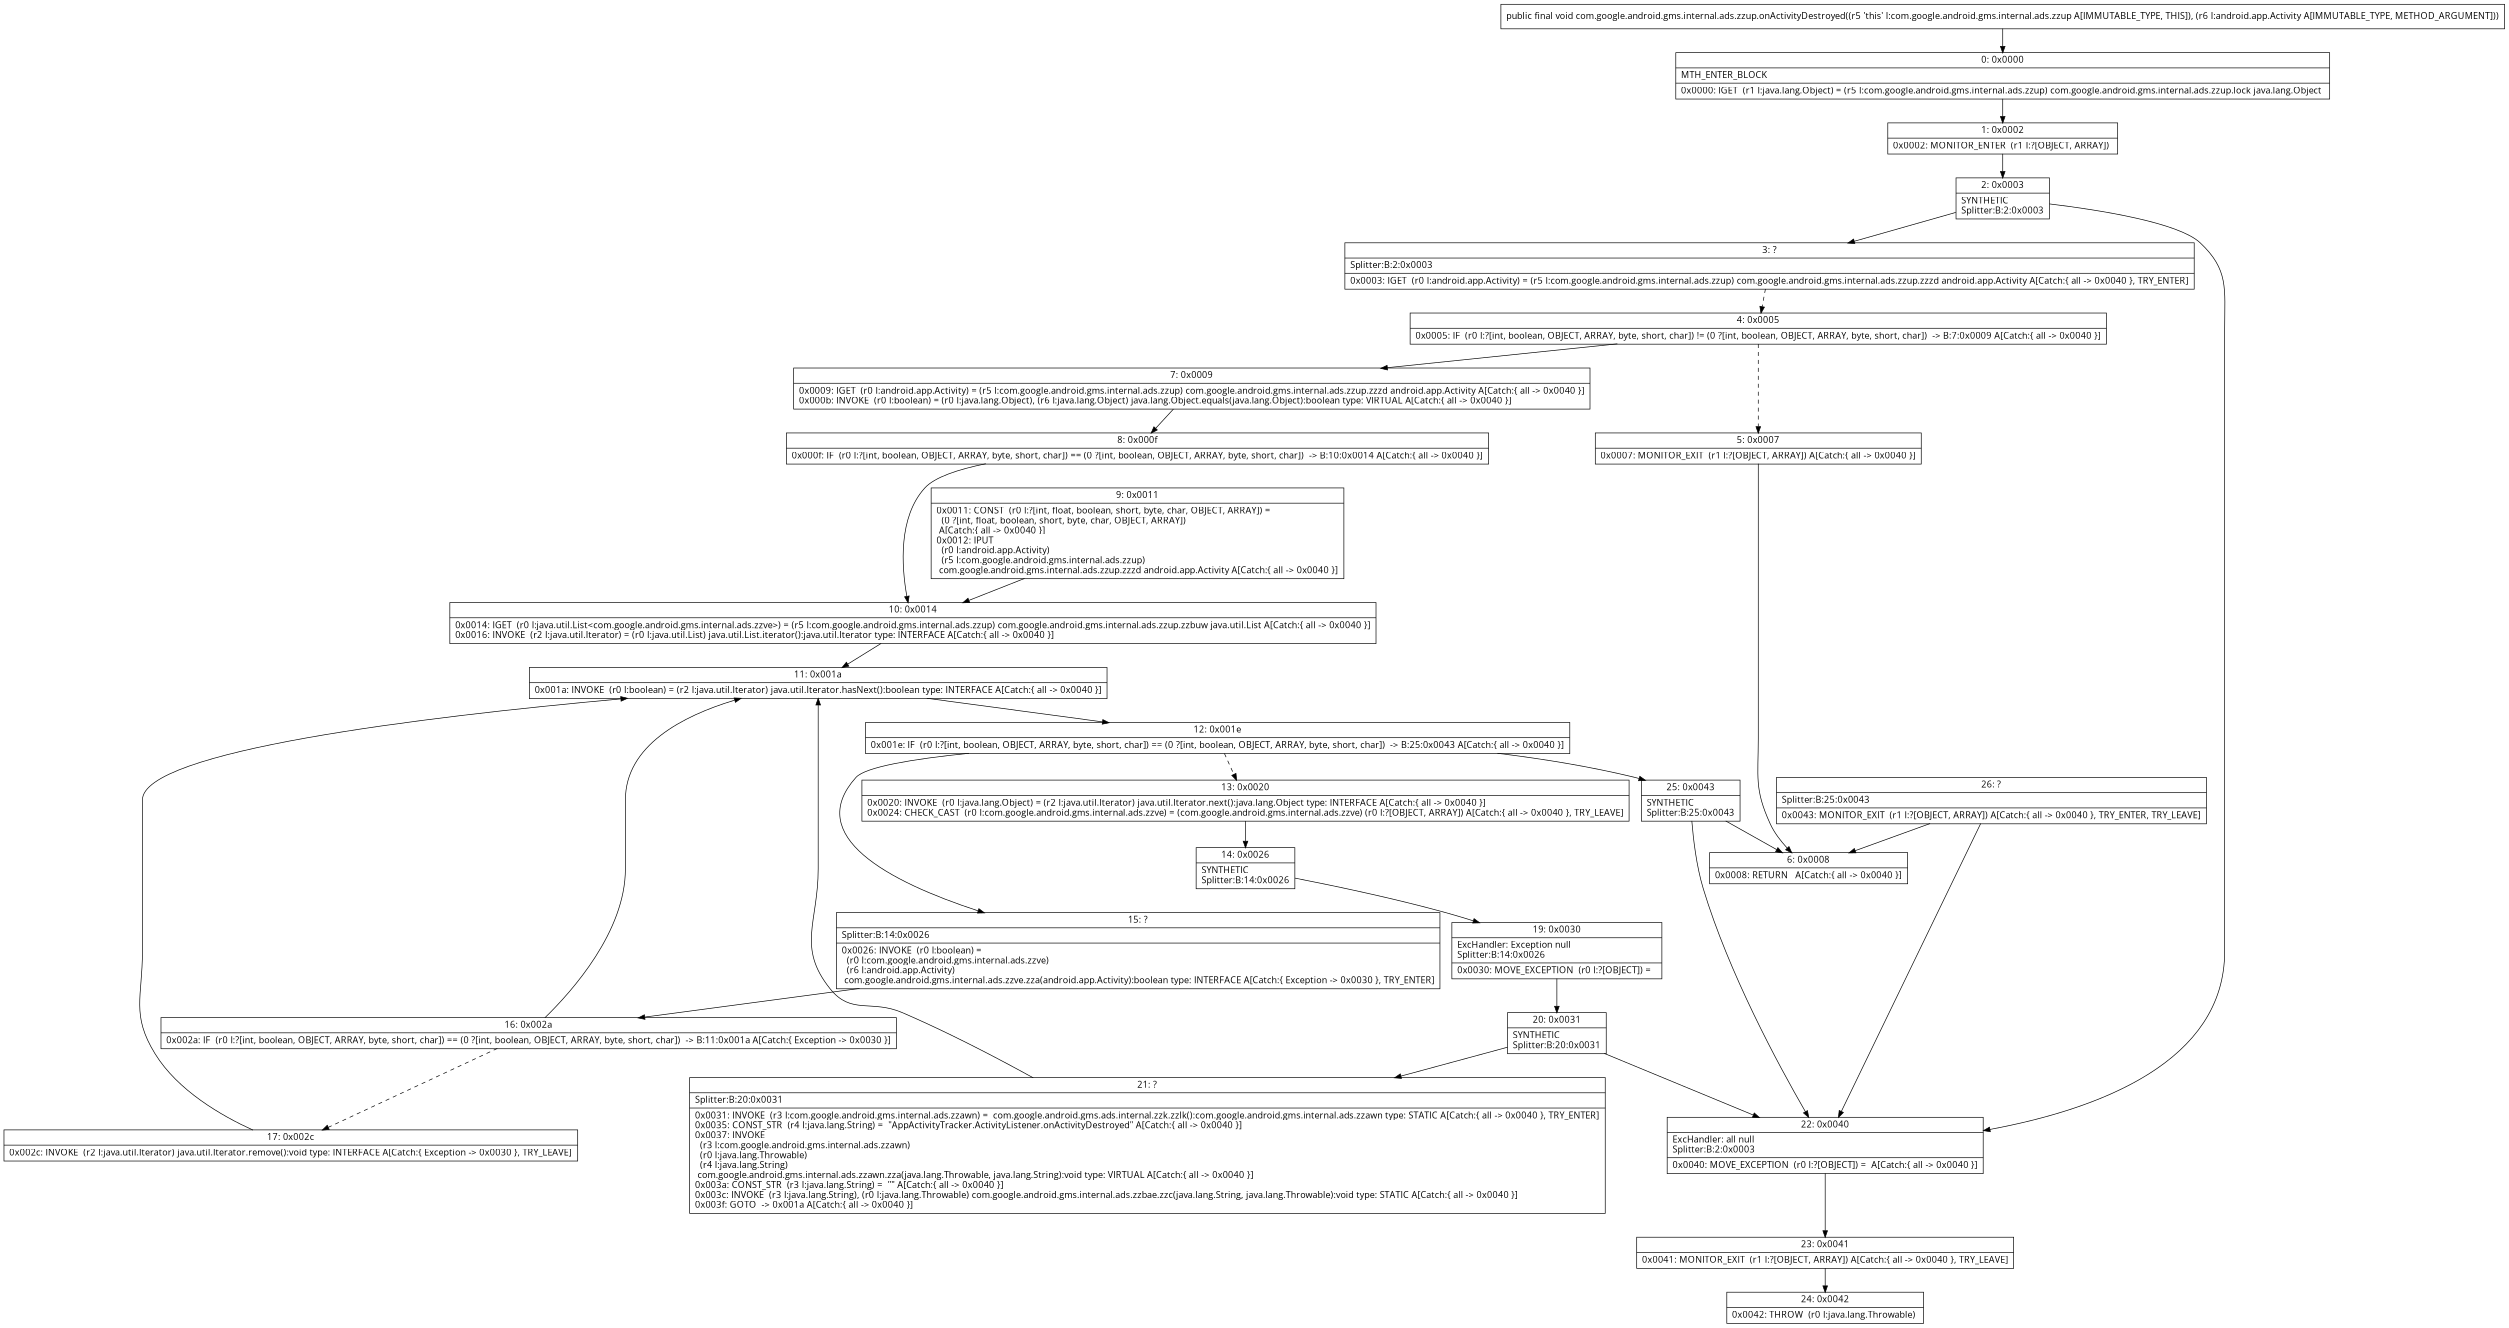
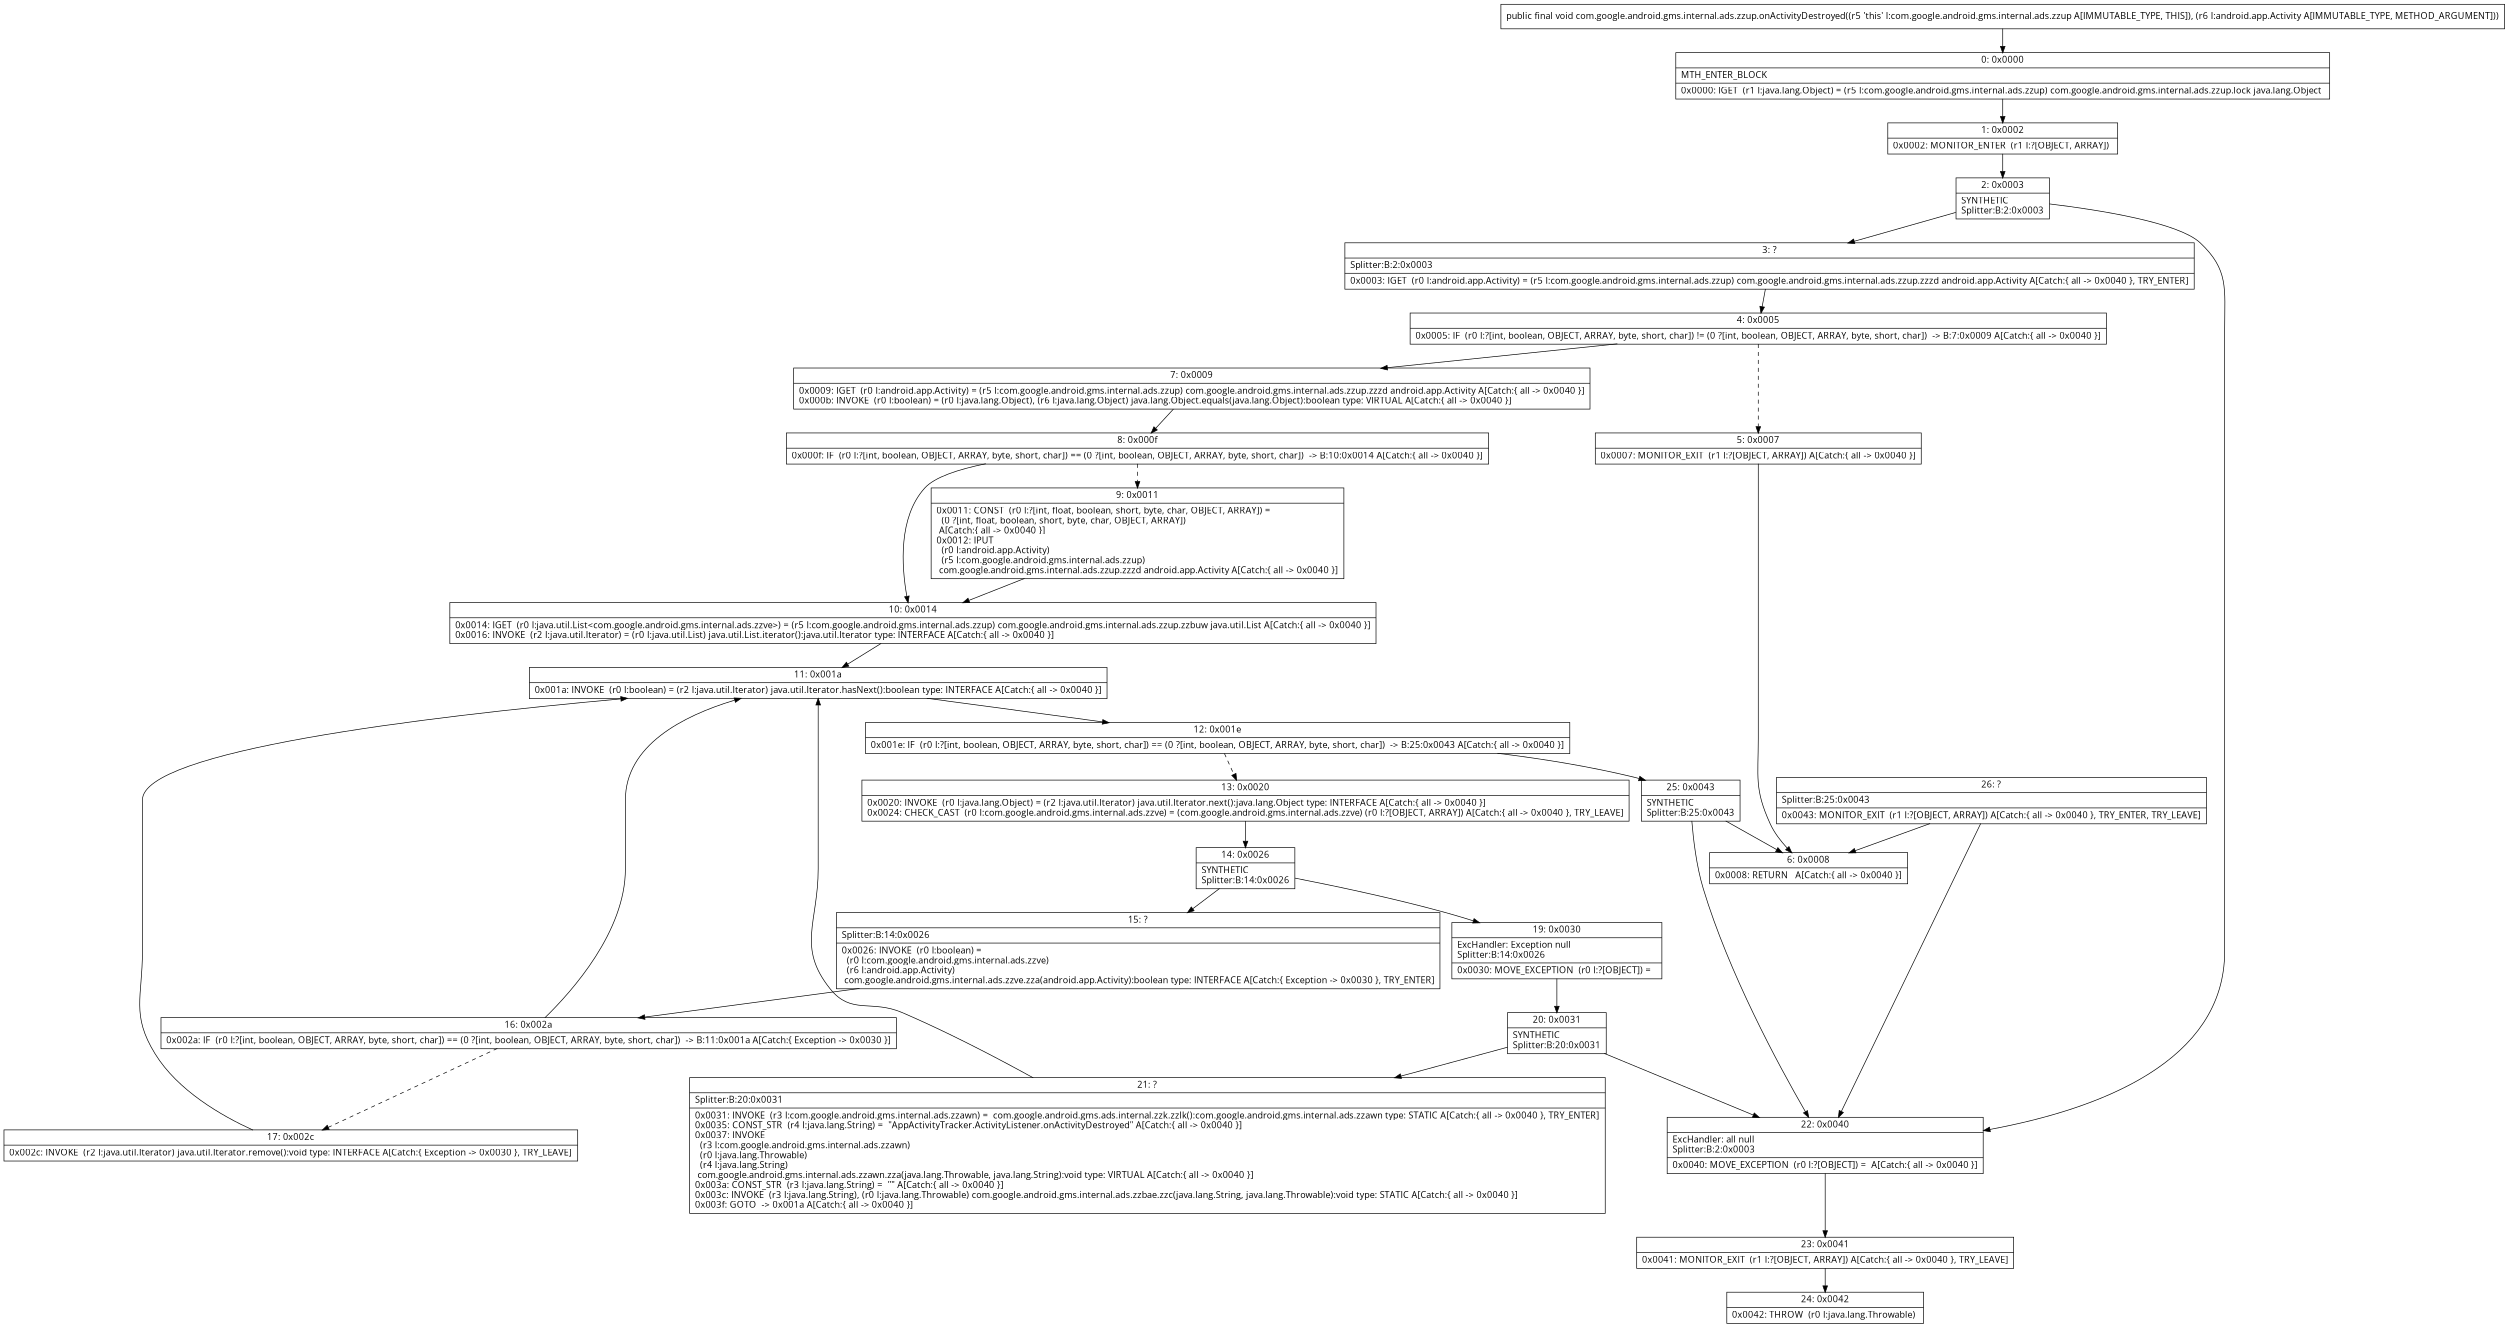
(1764, 298) -> (1764, 298)
none -> (1138, 473)
(842, 823) -> (1206, 899)
